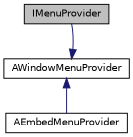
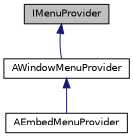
(73, 37) -> (60, 46)
